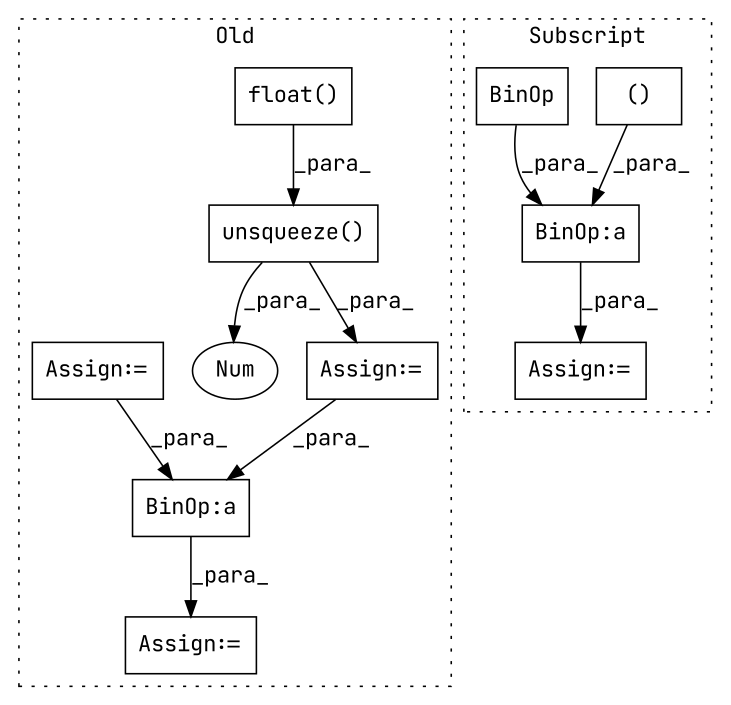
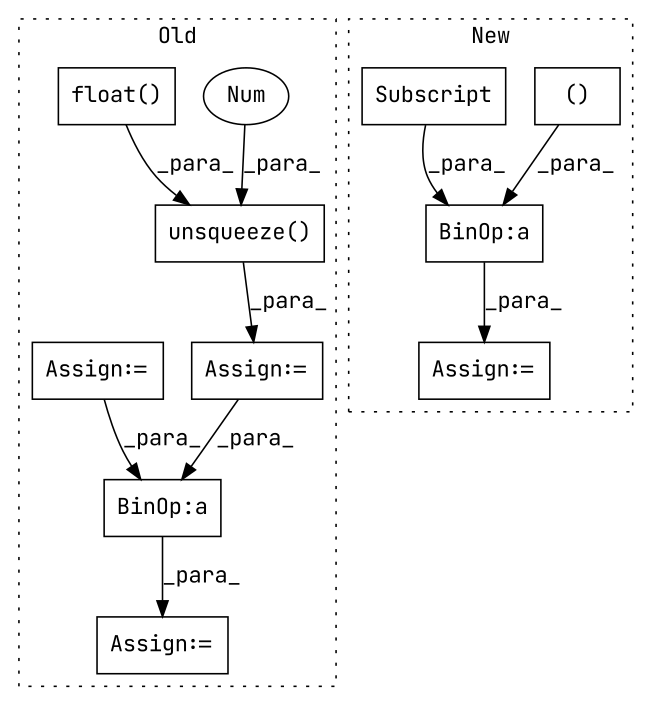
(588, 37) -> (491, 37)
(522, 96) -> (434, 96)
(243, 291) -> (243, 157)
